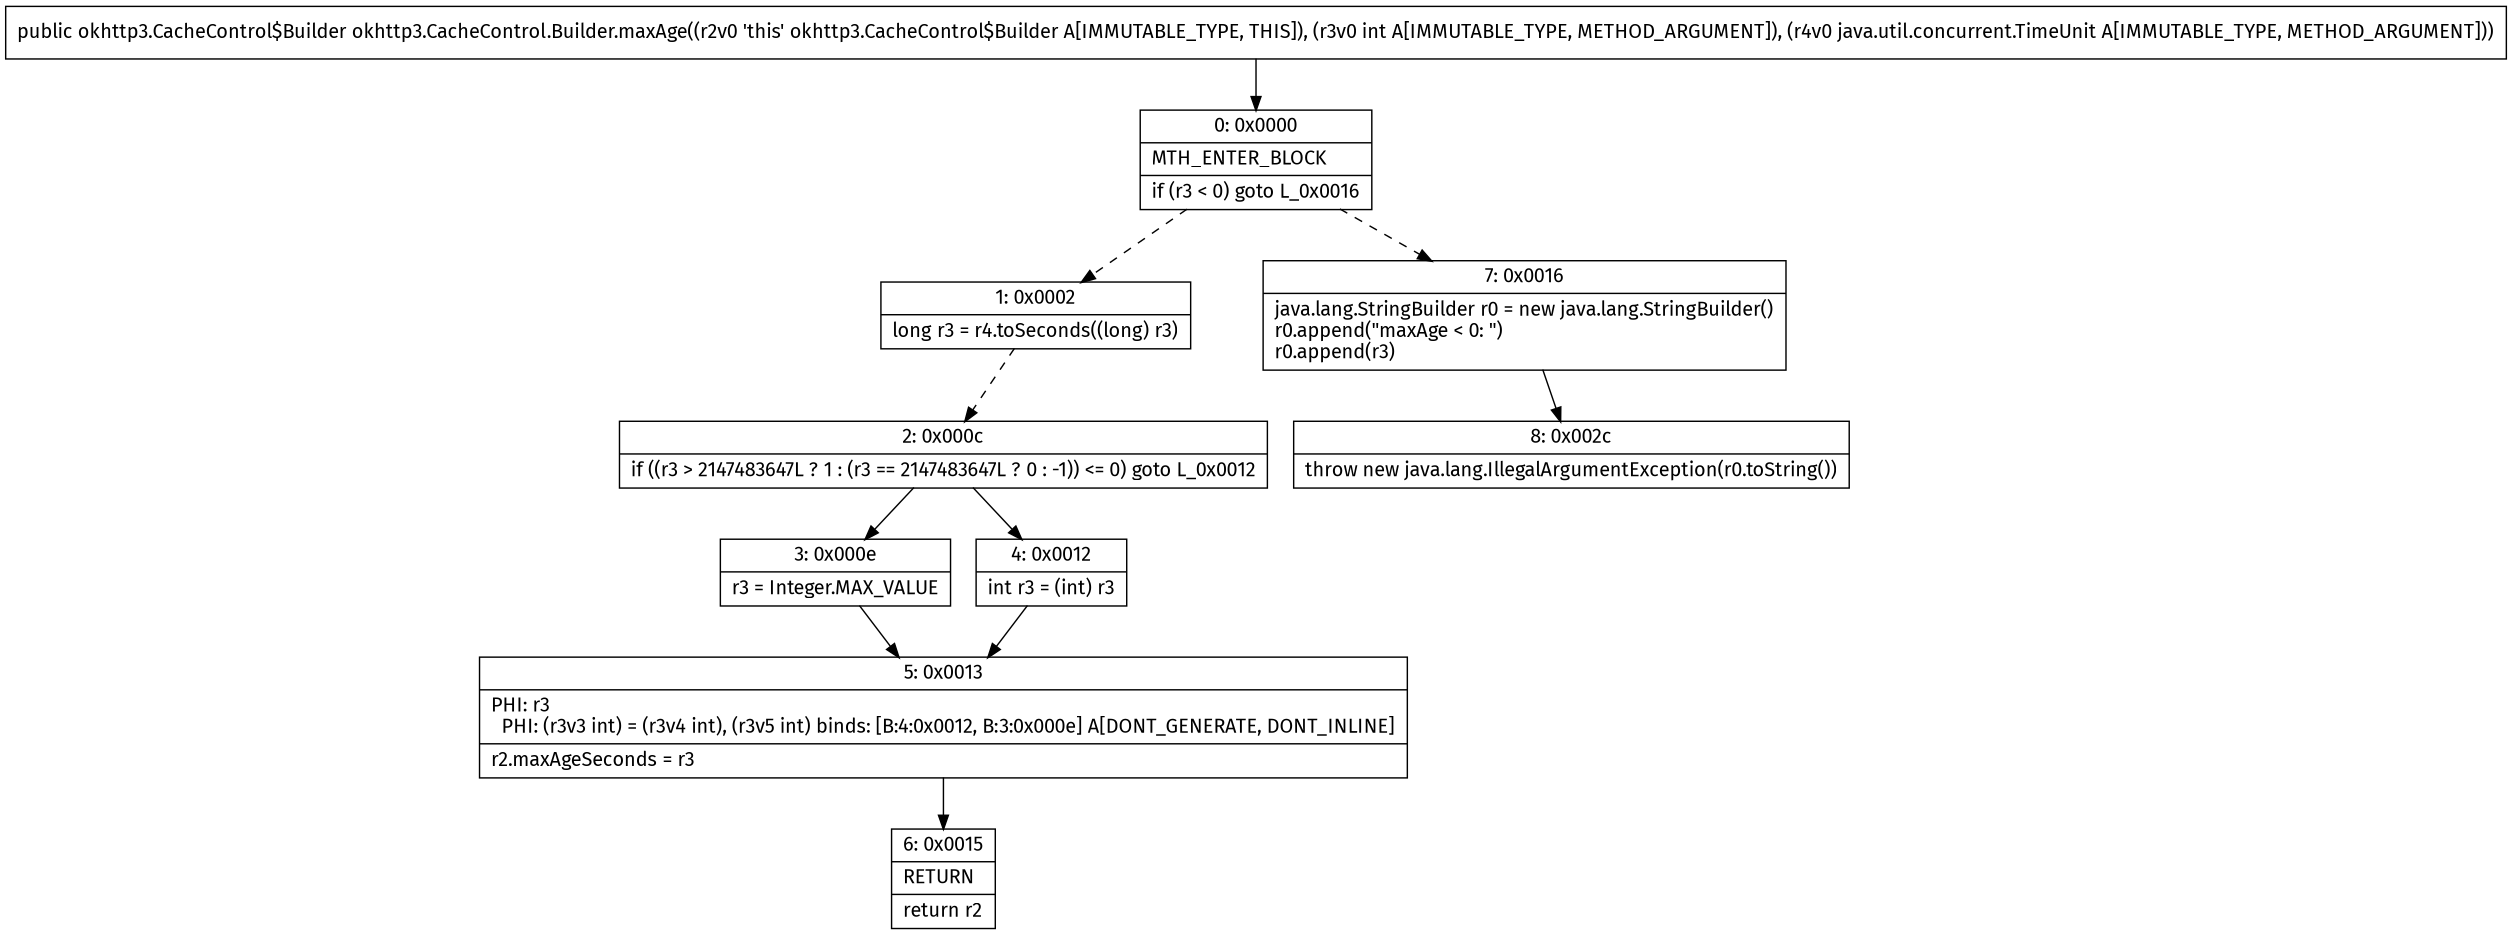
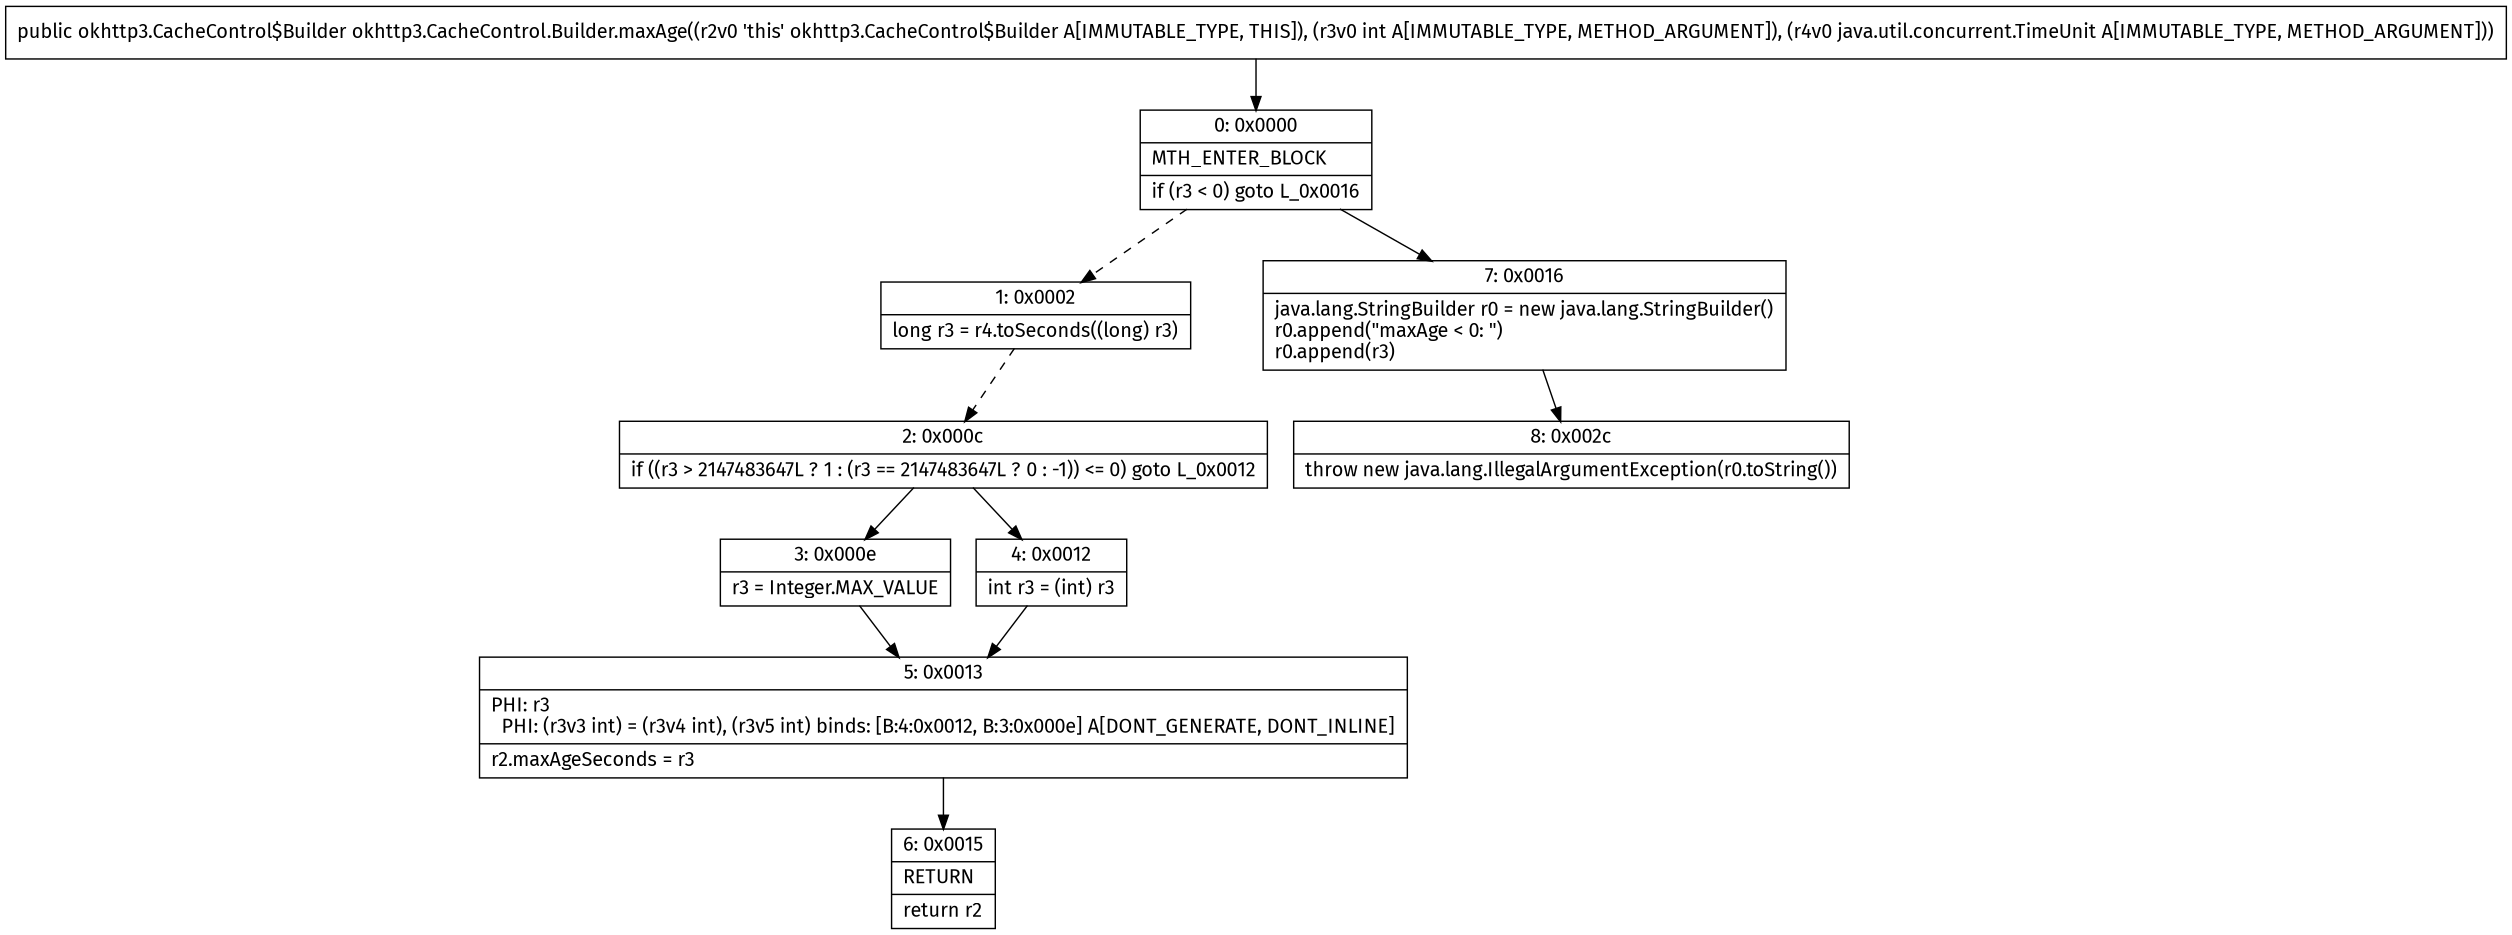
(1380, 232) -> (1380, 232)
